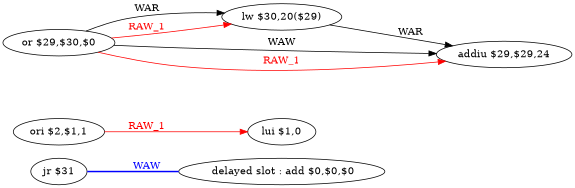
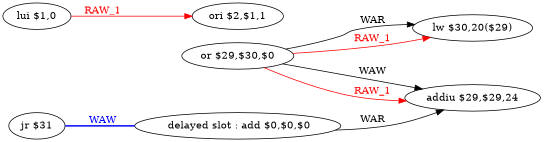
(387, 35) -> (387, 126)
(172, 132) -> (128, 16)
